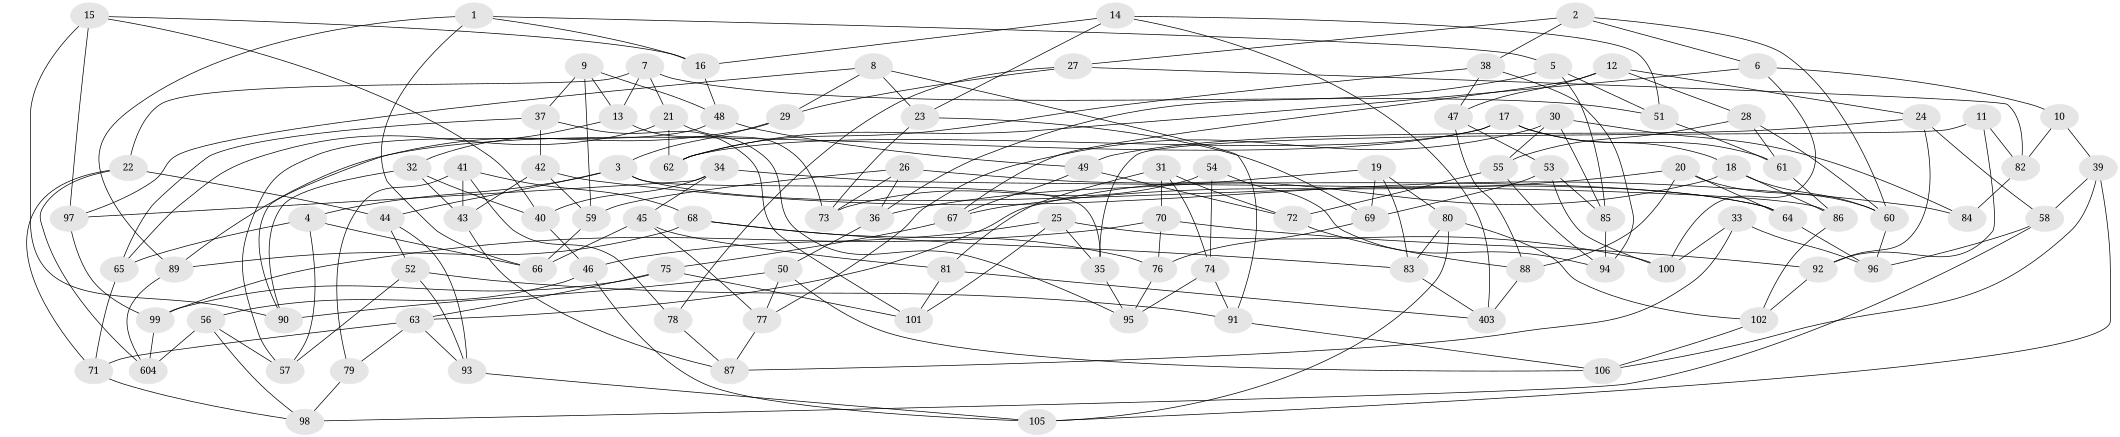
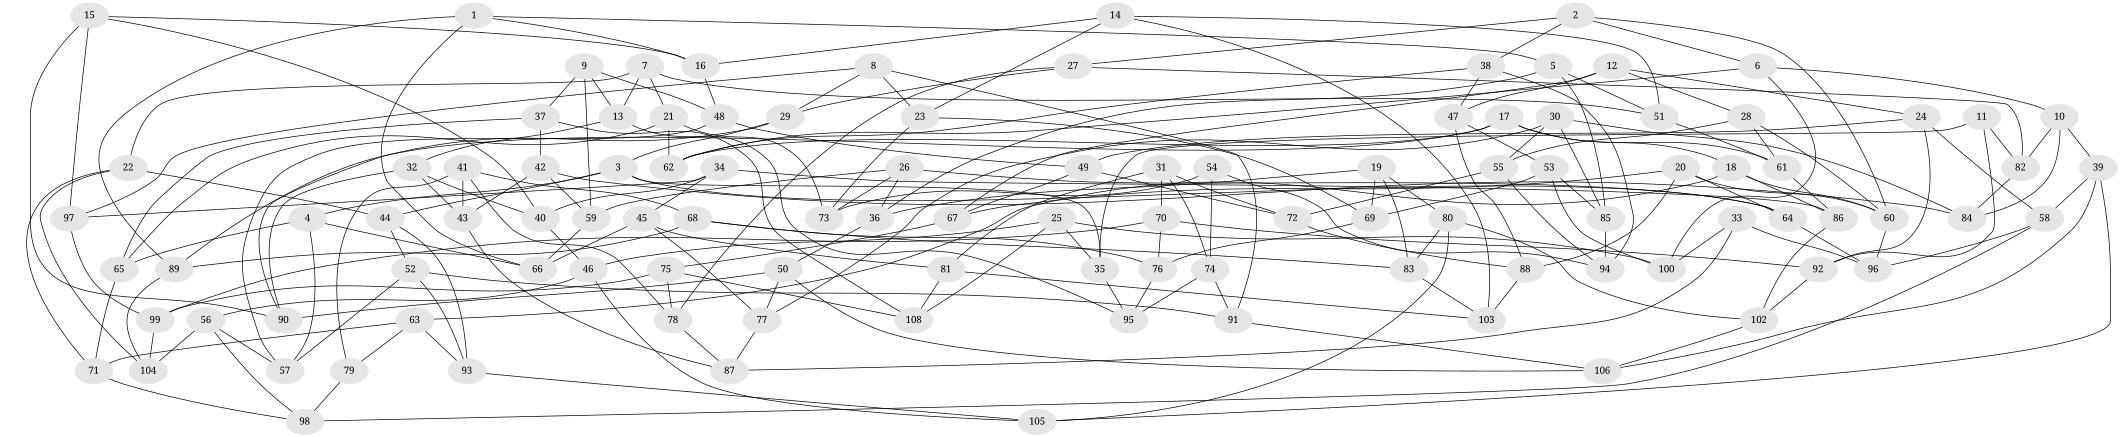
none -> (2040, 187)
(514, 302) -> (670, 295)
(914, 320) -> (914, 320)
(1487, 320) -> (1487, 320)
(148, 371) -> (148, 371)
